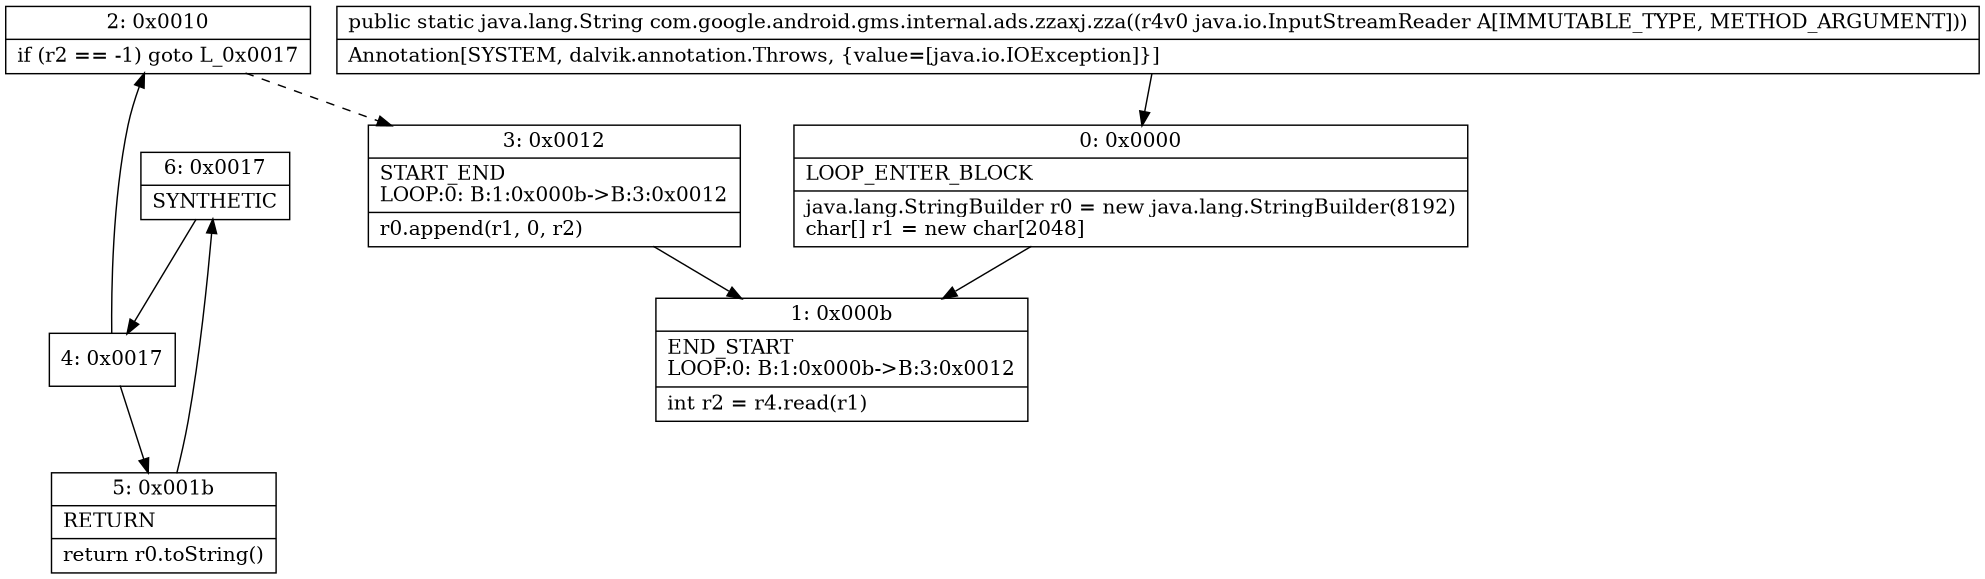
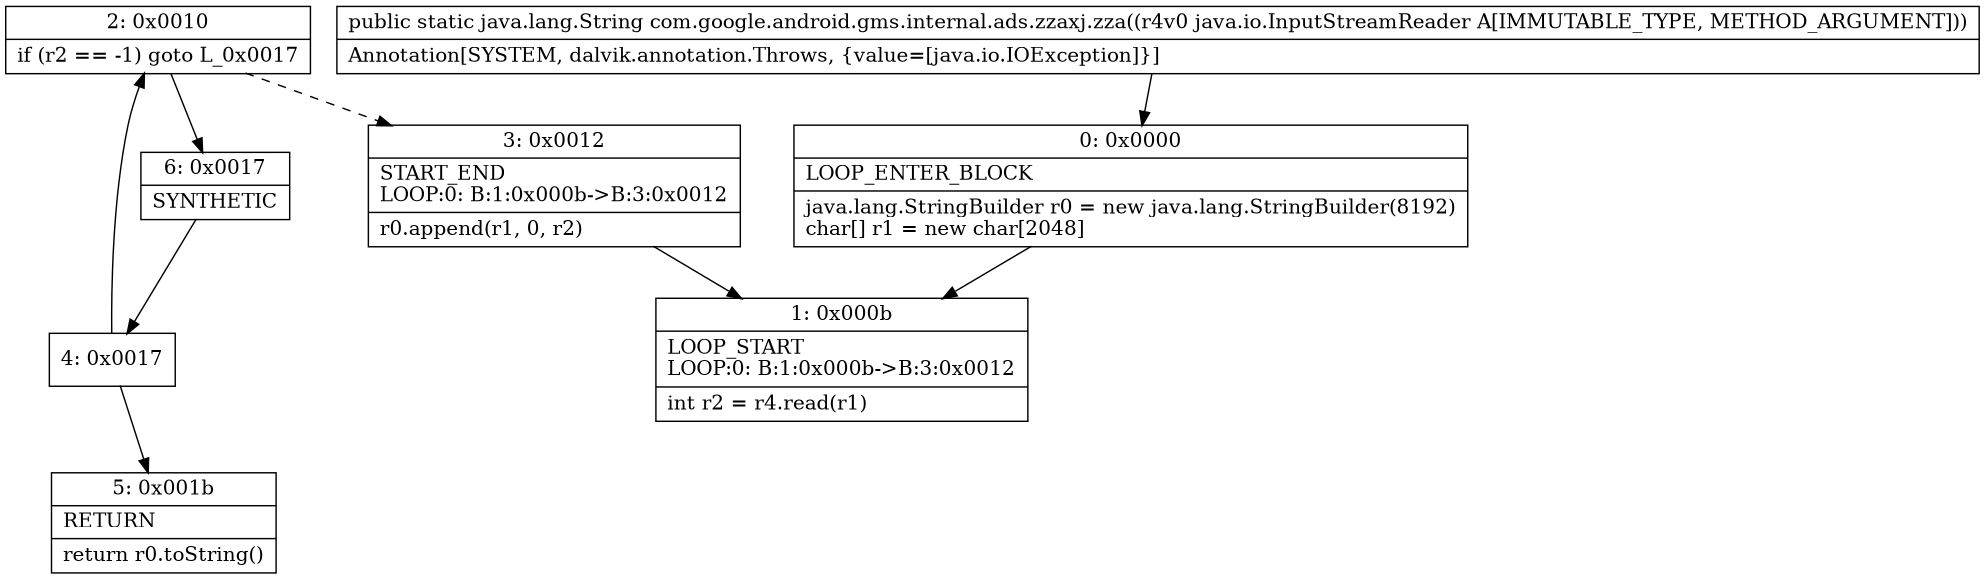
(730, 348) -> (736, 348)
(198, 354) -> (184, 106)
